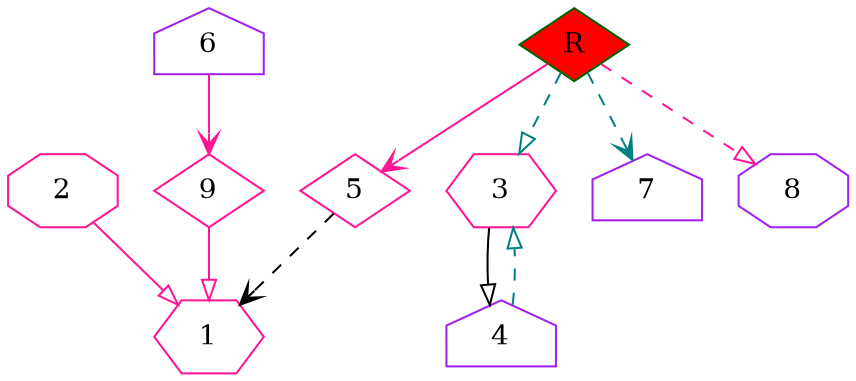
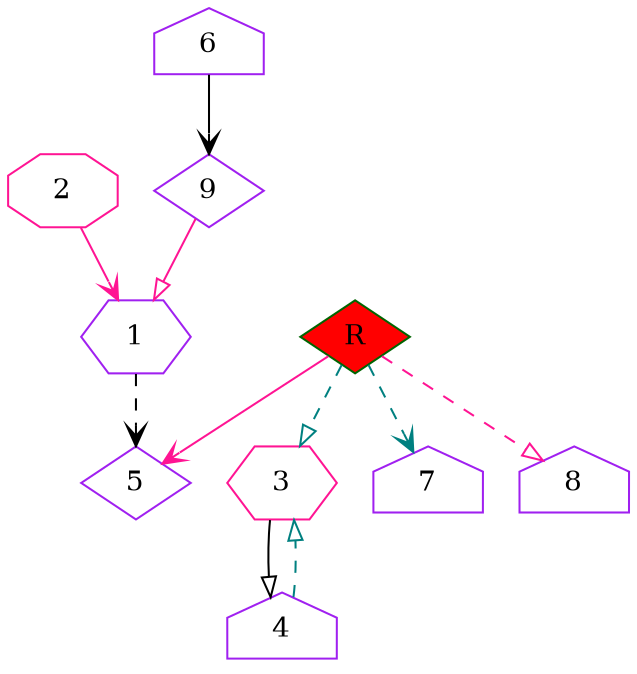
(209, 104) -> (209, 104)
(209, 191) -> (209, 191)
(355, 191) -> (136, 483)
(793, 191) -> (574, 483)
(294, 252) -> (136, 400)
(129, 257) -> (95, 255)
(209, 337) -> (136, 337)
